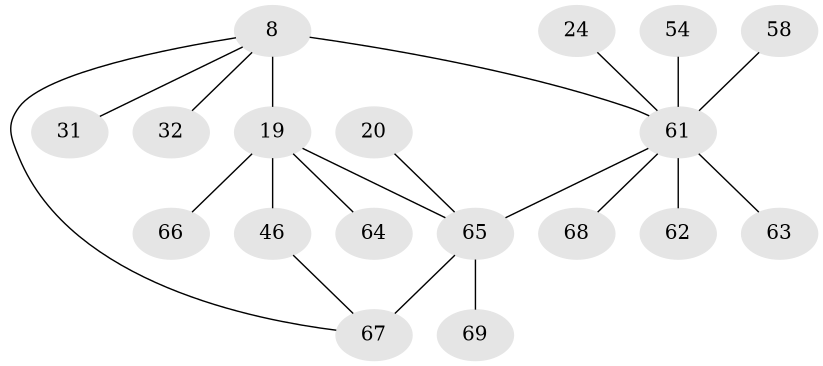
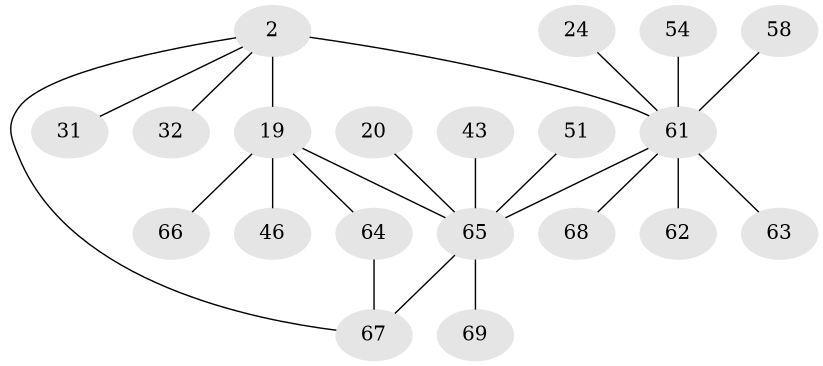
(273, 31) -> (273, 31)
none -> (475, 132)
none -> (577, 132)
(323, 284) -> (374, 285)
